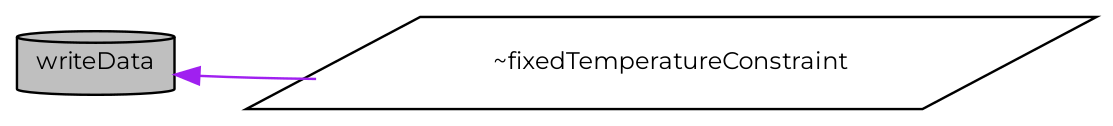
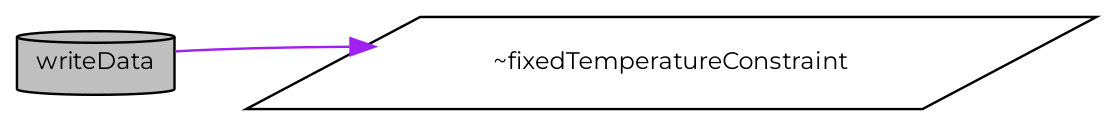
(258, 78) -> (262, 48)
